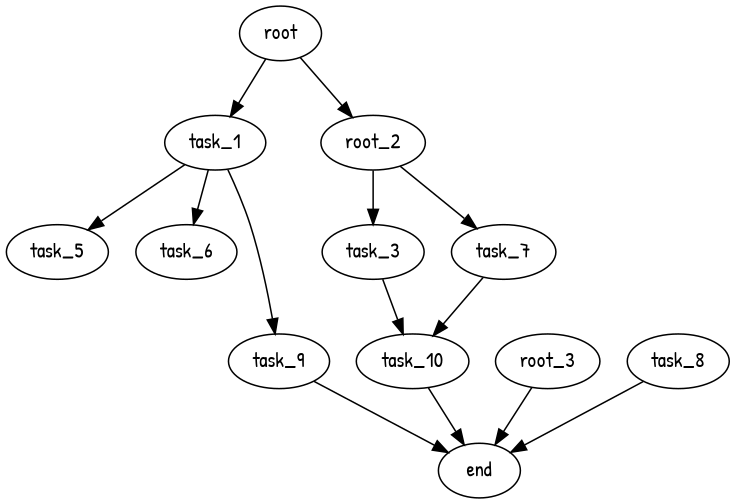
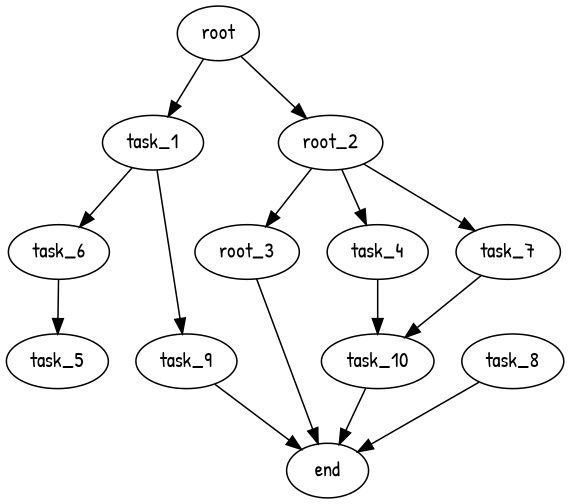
none -> (294, 191)
(143, 193) -> (58, 299)
(373, 252) -> (378, 252)
